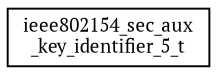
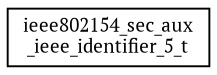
(109, 37) -> (109, 37)
